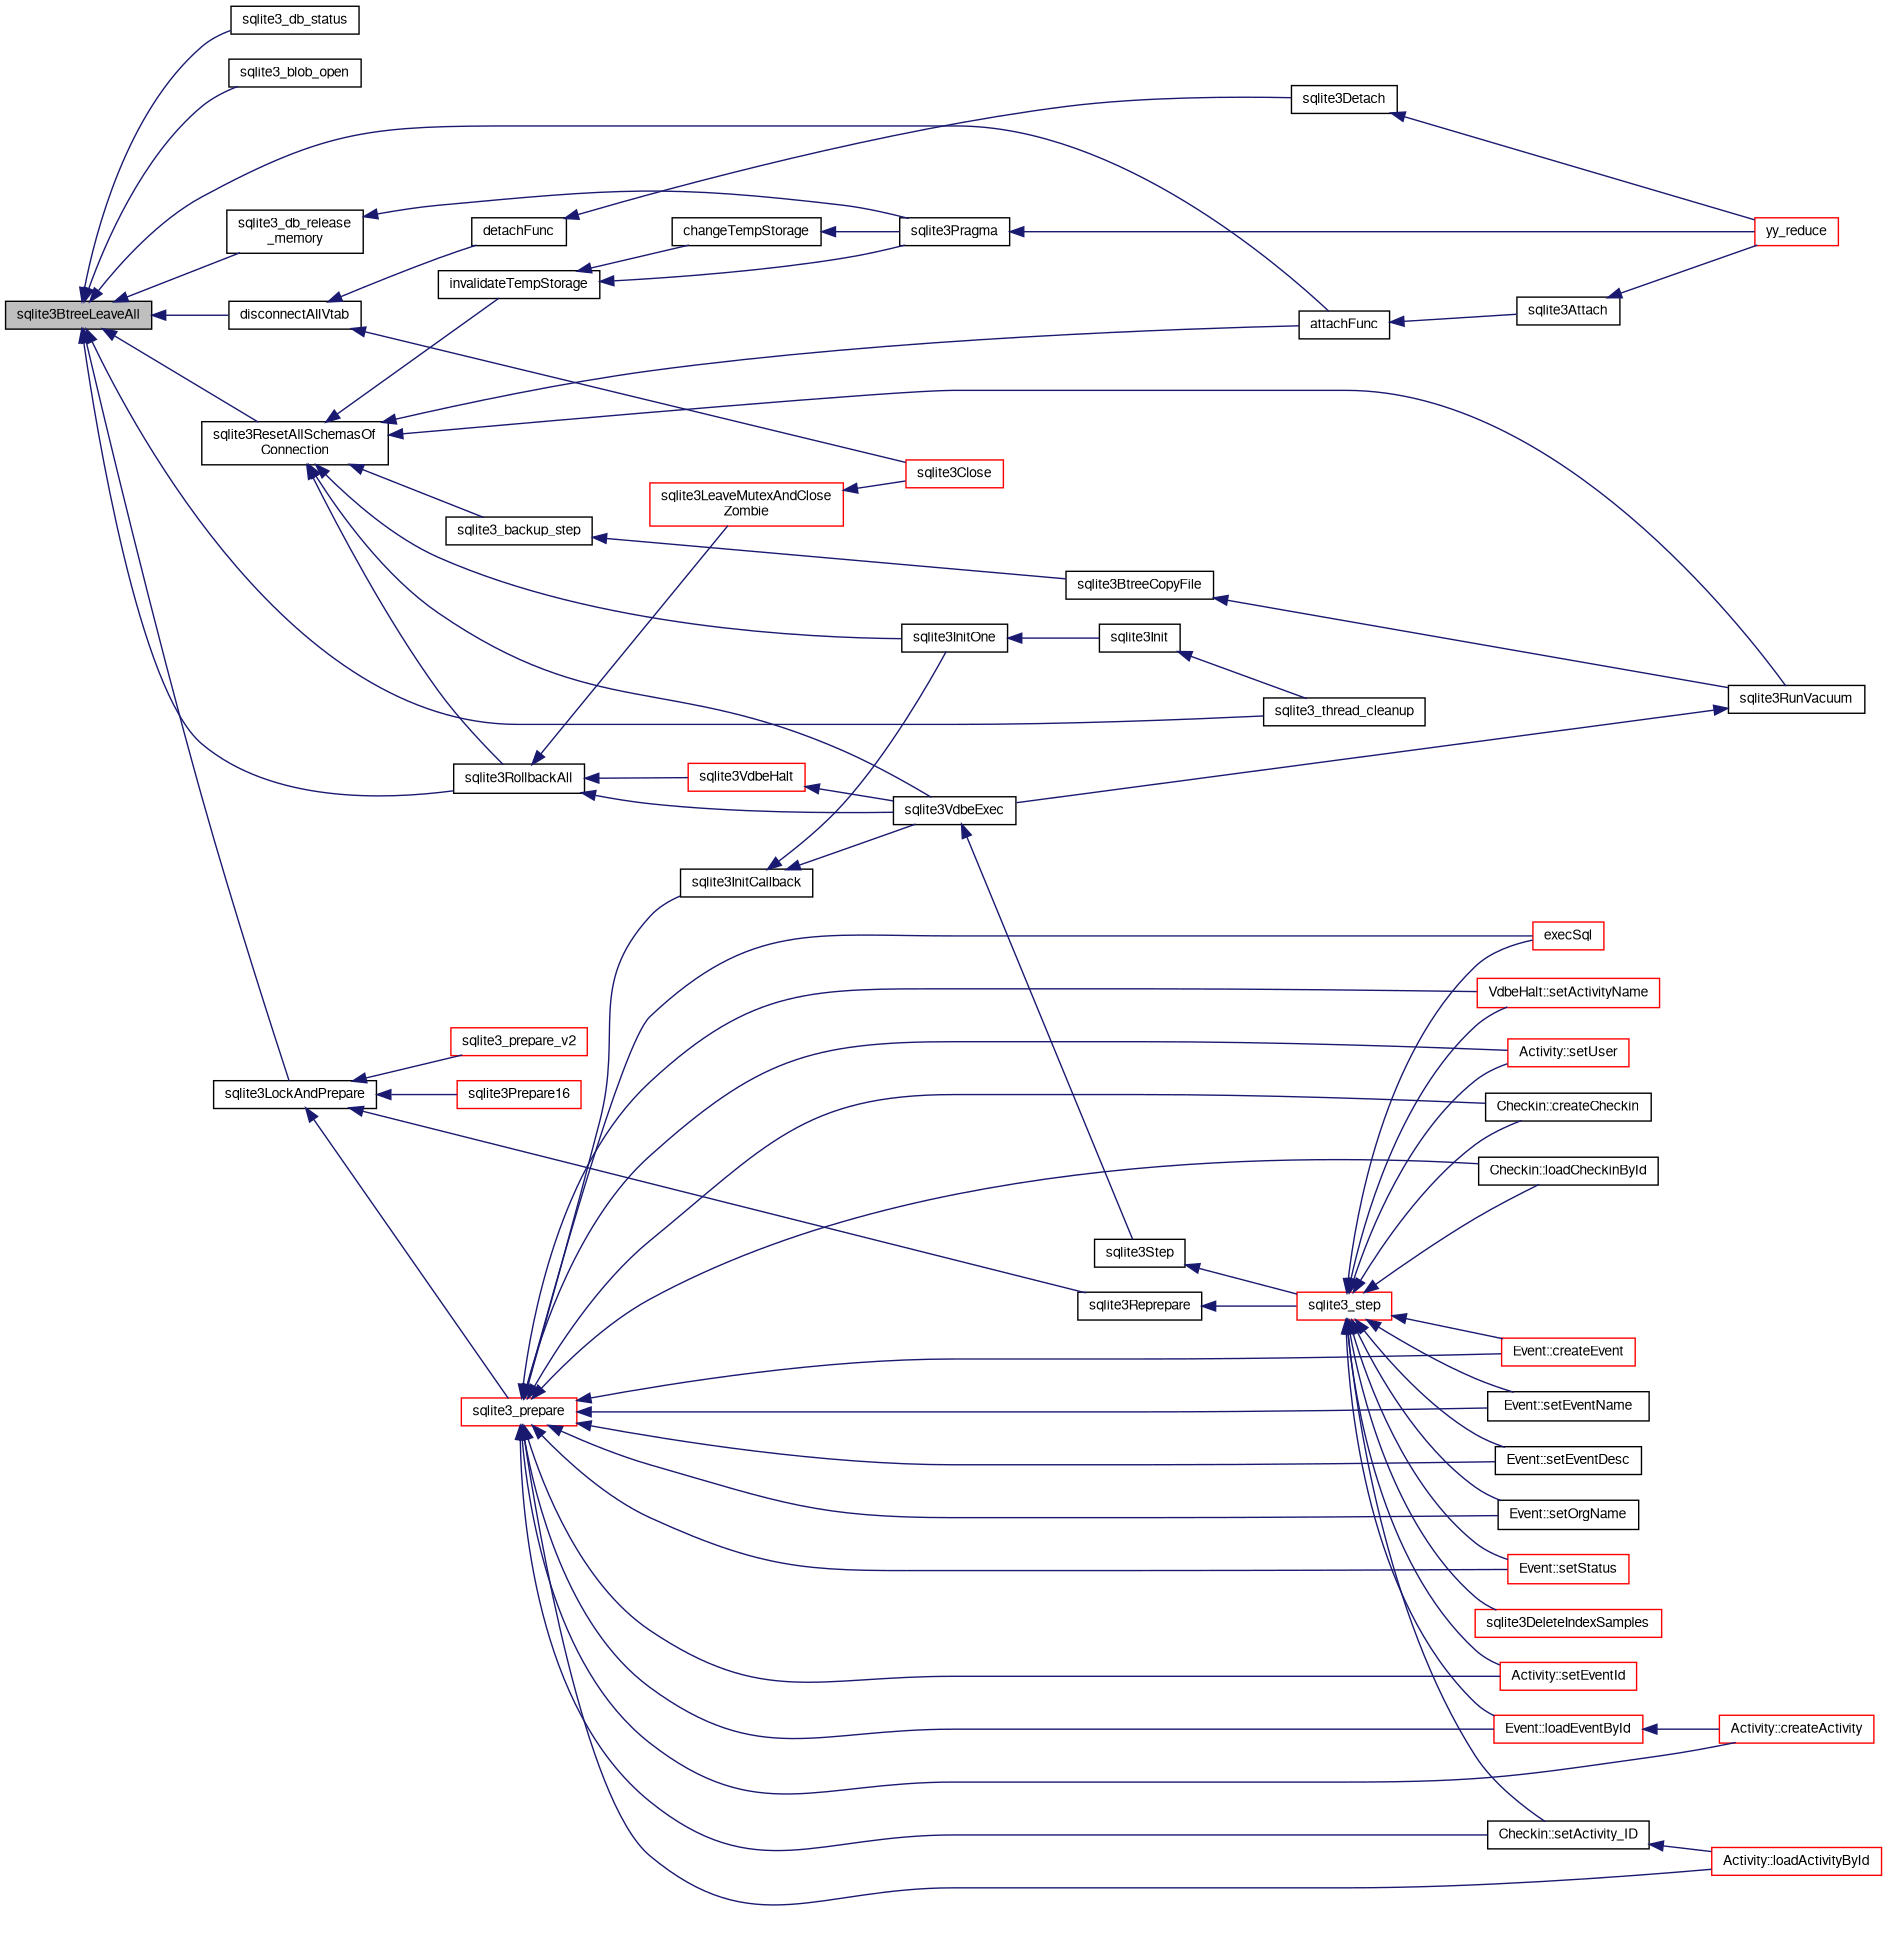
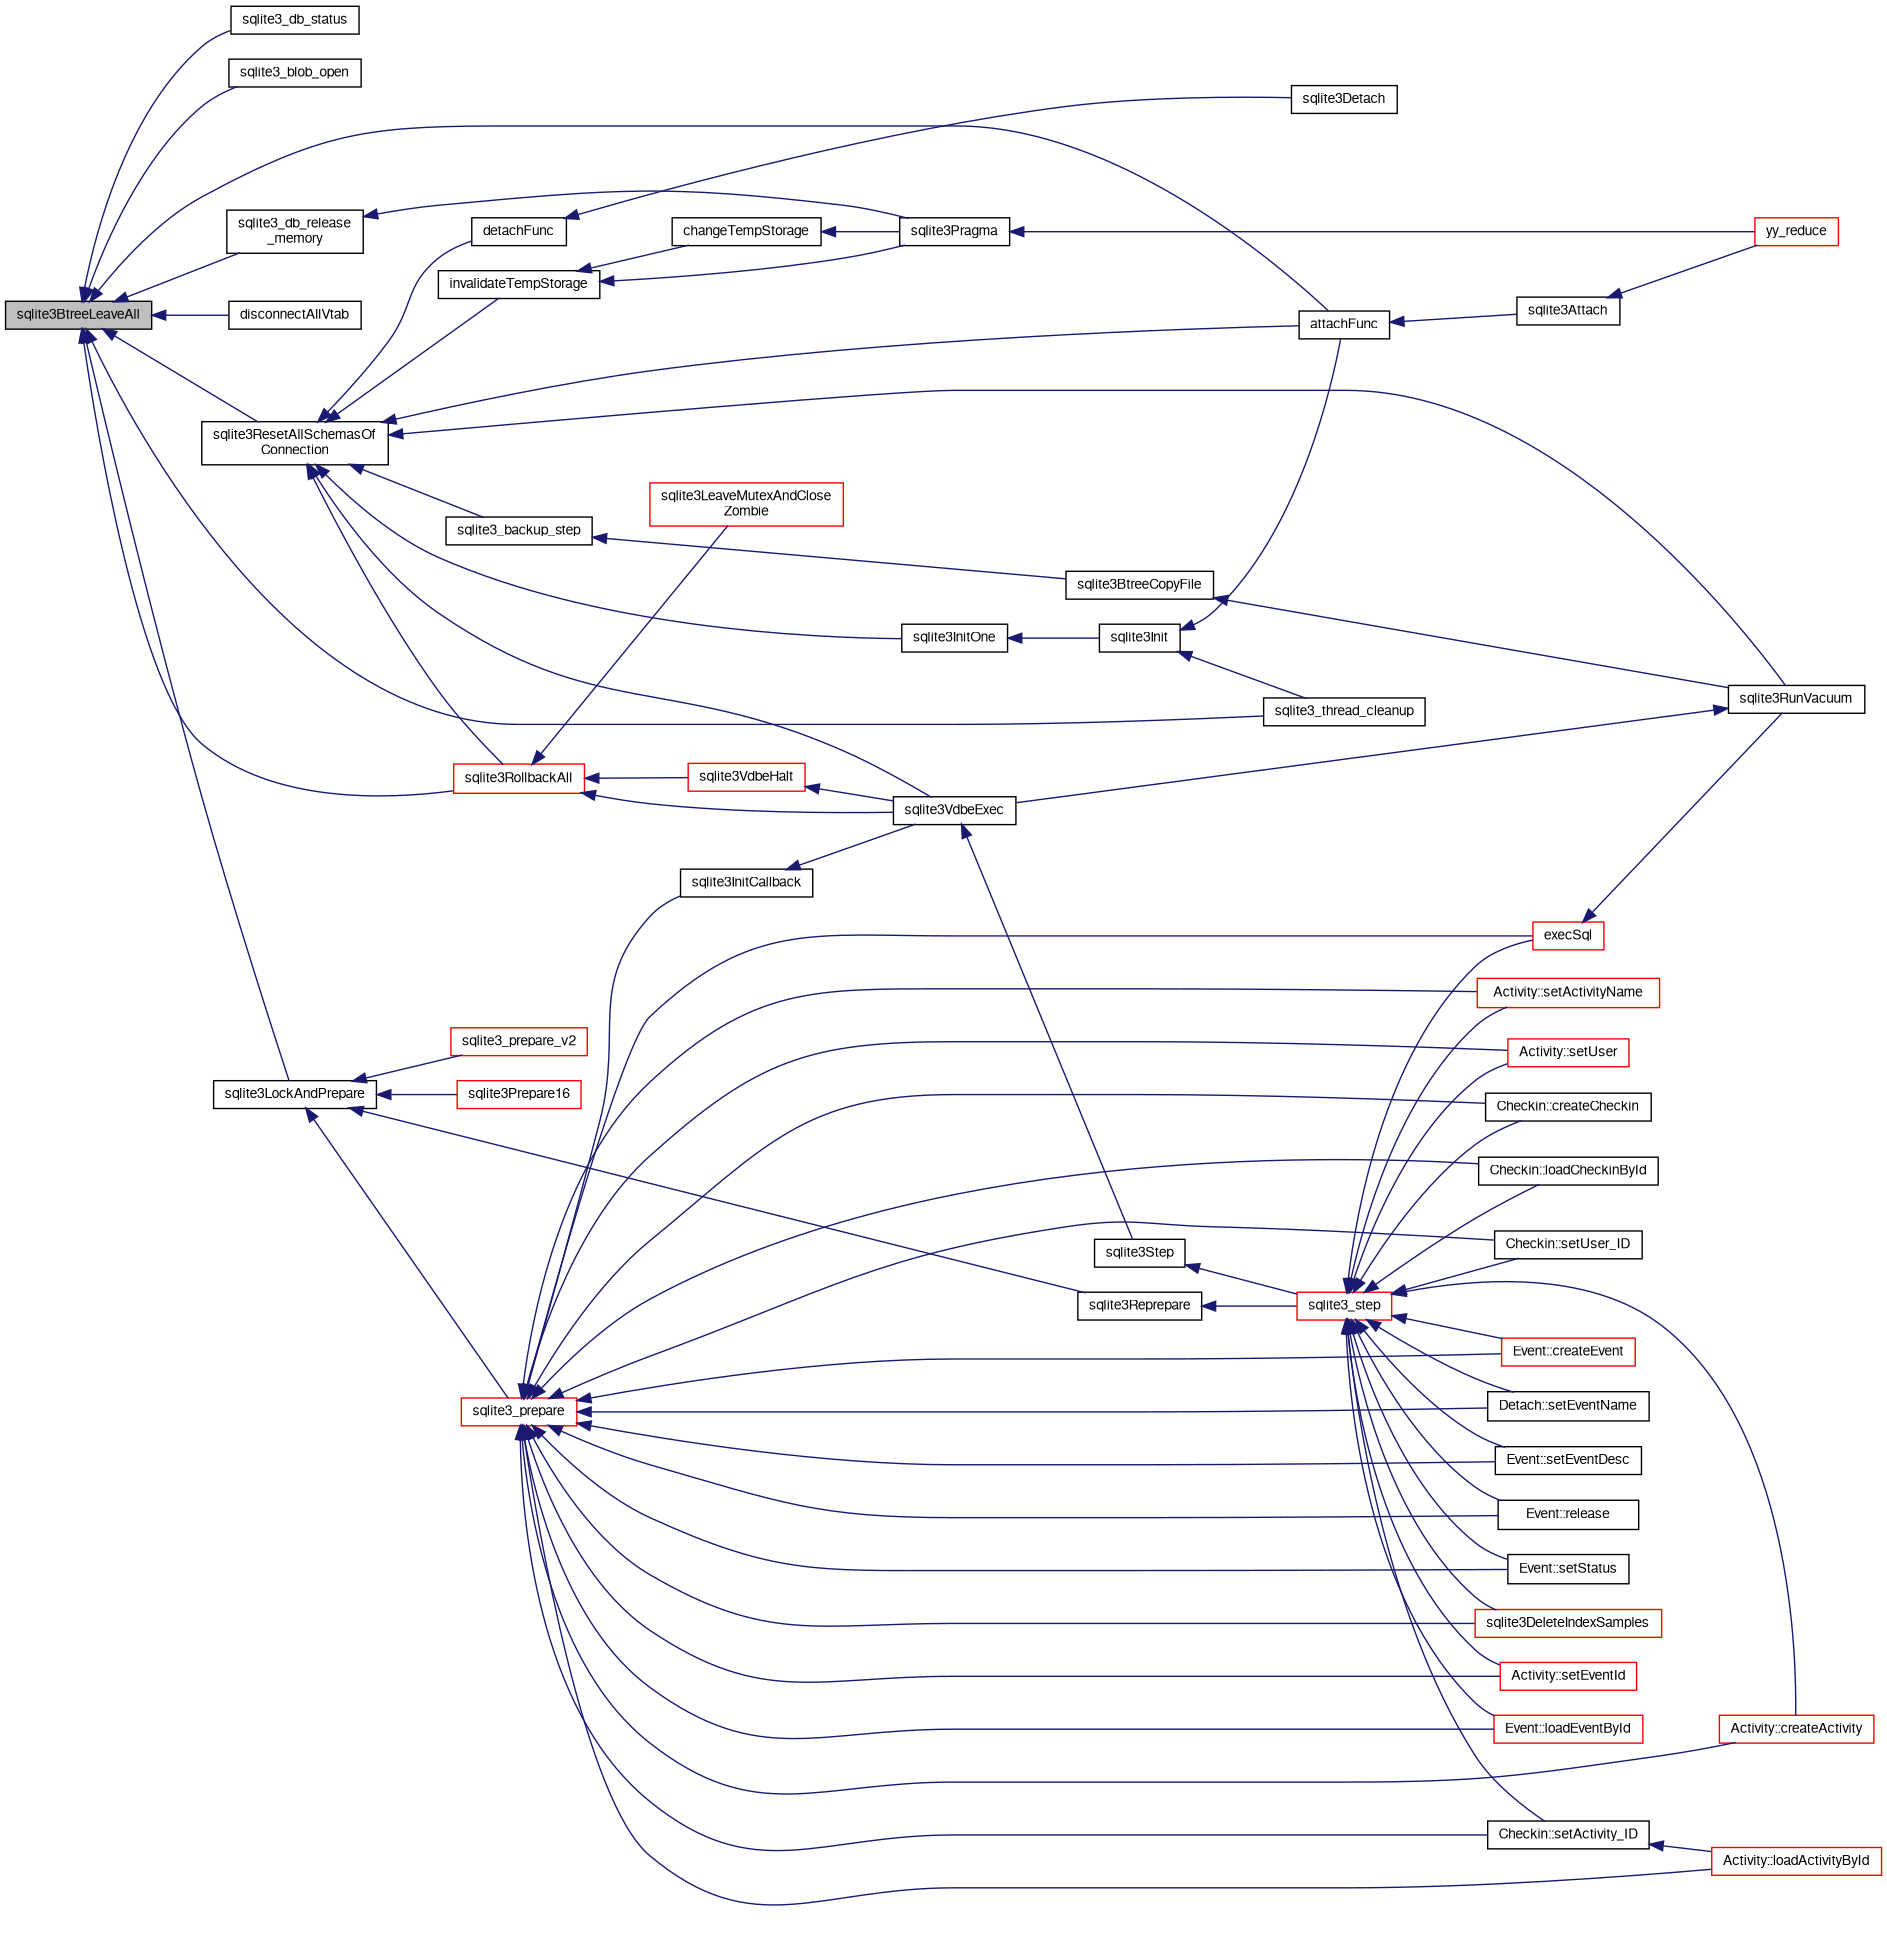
(1580, 168) -> none
(408, 270) -> (399, 323)
(955, 474) -> none
none -> (1292, 496)
(866, 777) -> none
(519, 779) -> (519, 779)
none -> (1688, 812)
(1568, 993) -> (1568, 993)
none -> (1568, 1245)
(1568, 1406) -> (1568, 1406)
(1568, 1515) -> (1568, 1515)
(1568, 1569) -> (1568, 1569)
none -> (966, 1623)
(1688, 1729) -> (1715, 1385)
